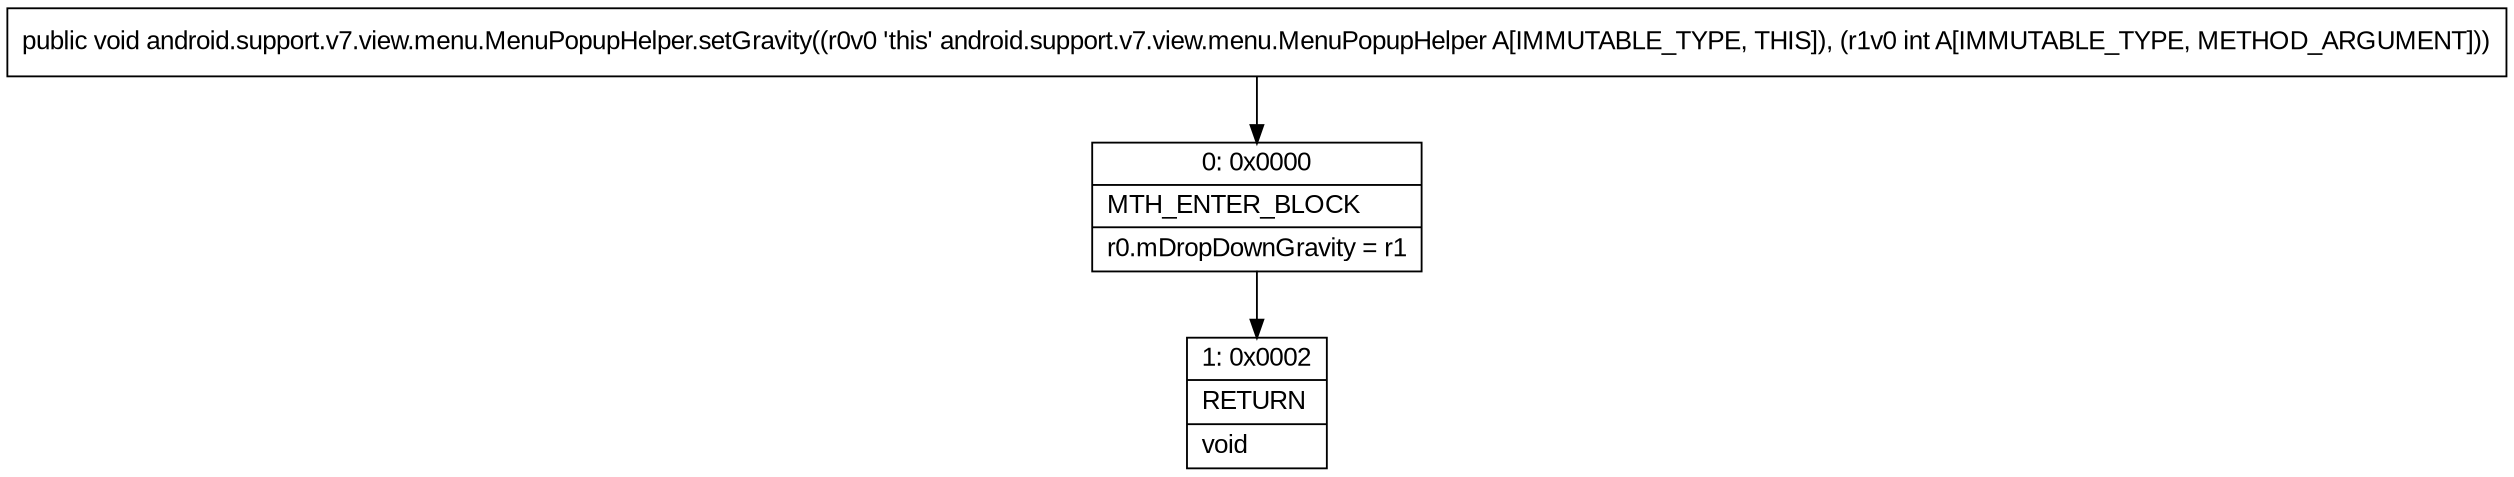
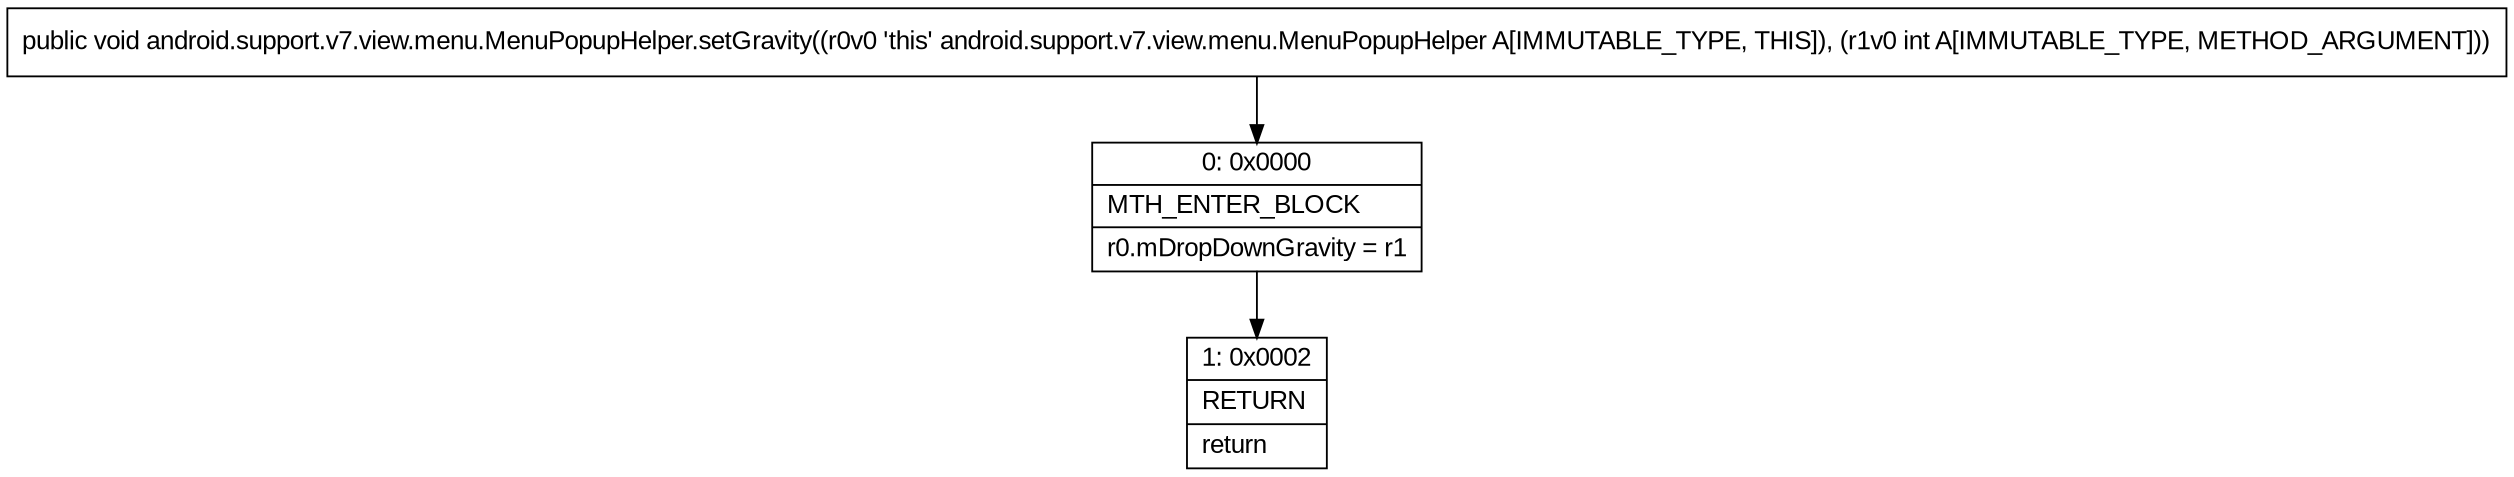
(1225, 445) -> (1235, 445)
